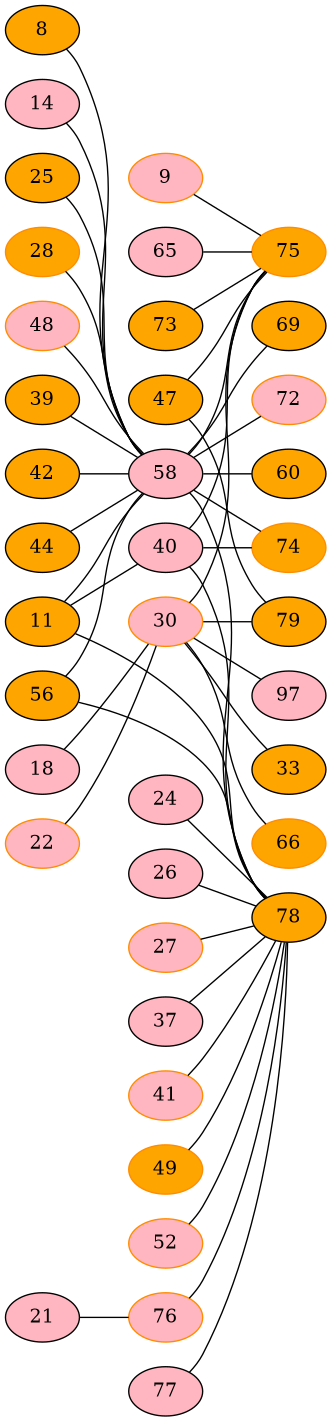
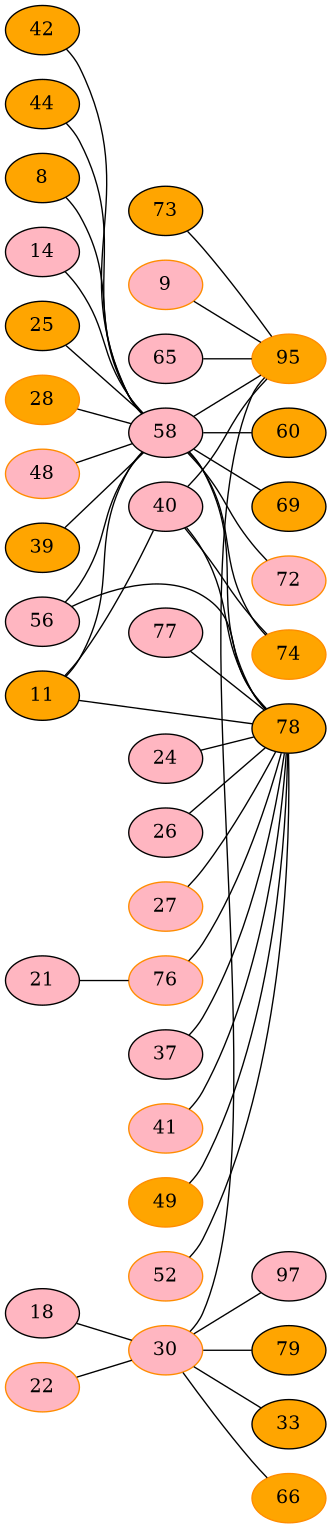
(289, 252) -> (289, 359)
(166, 400) -> none
(42, 696) -> (42, 622)
